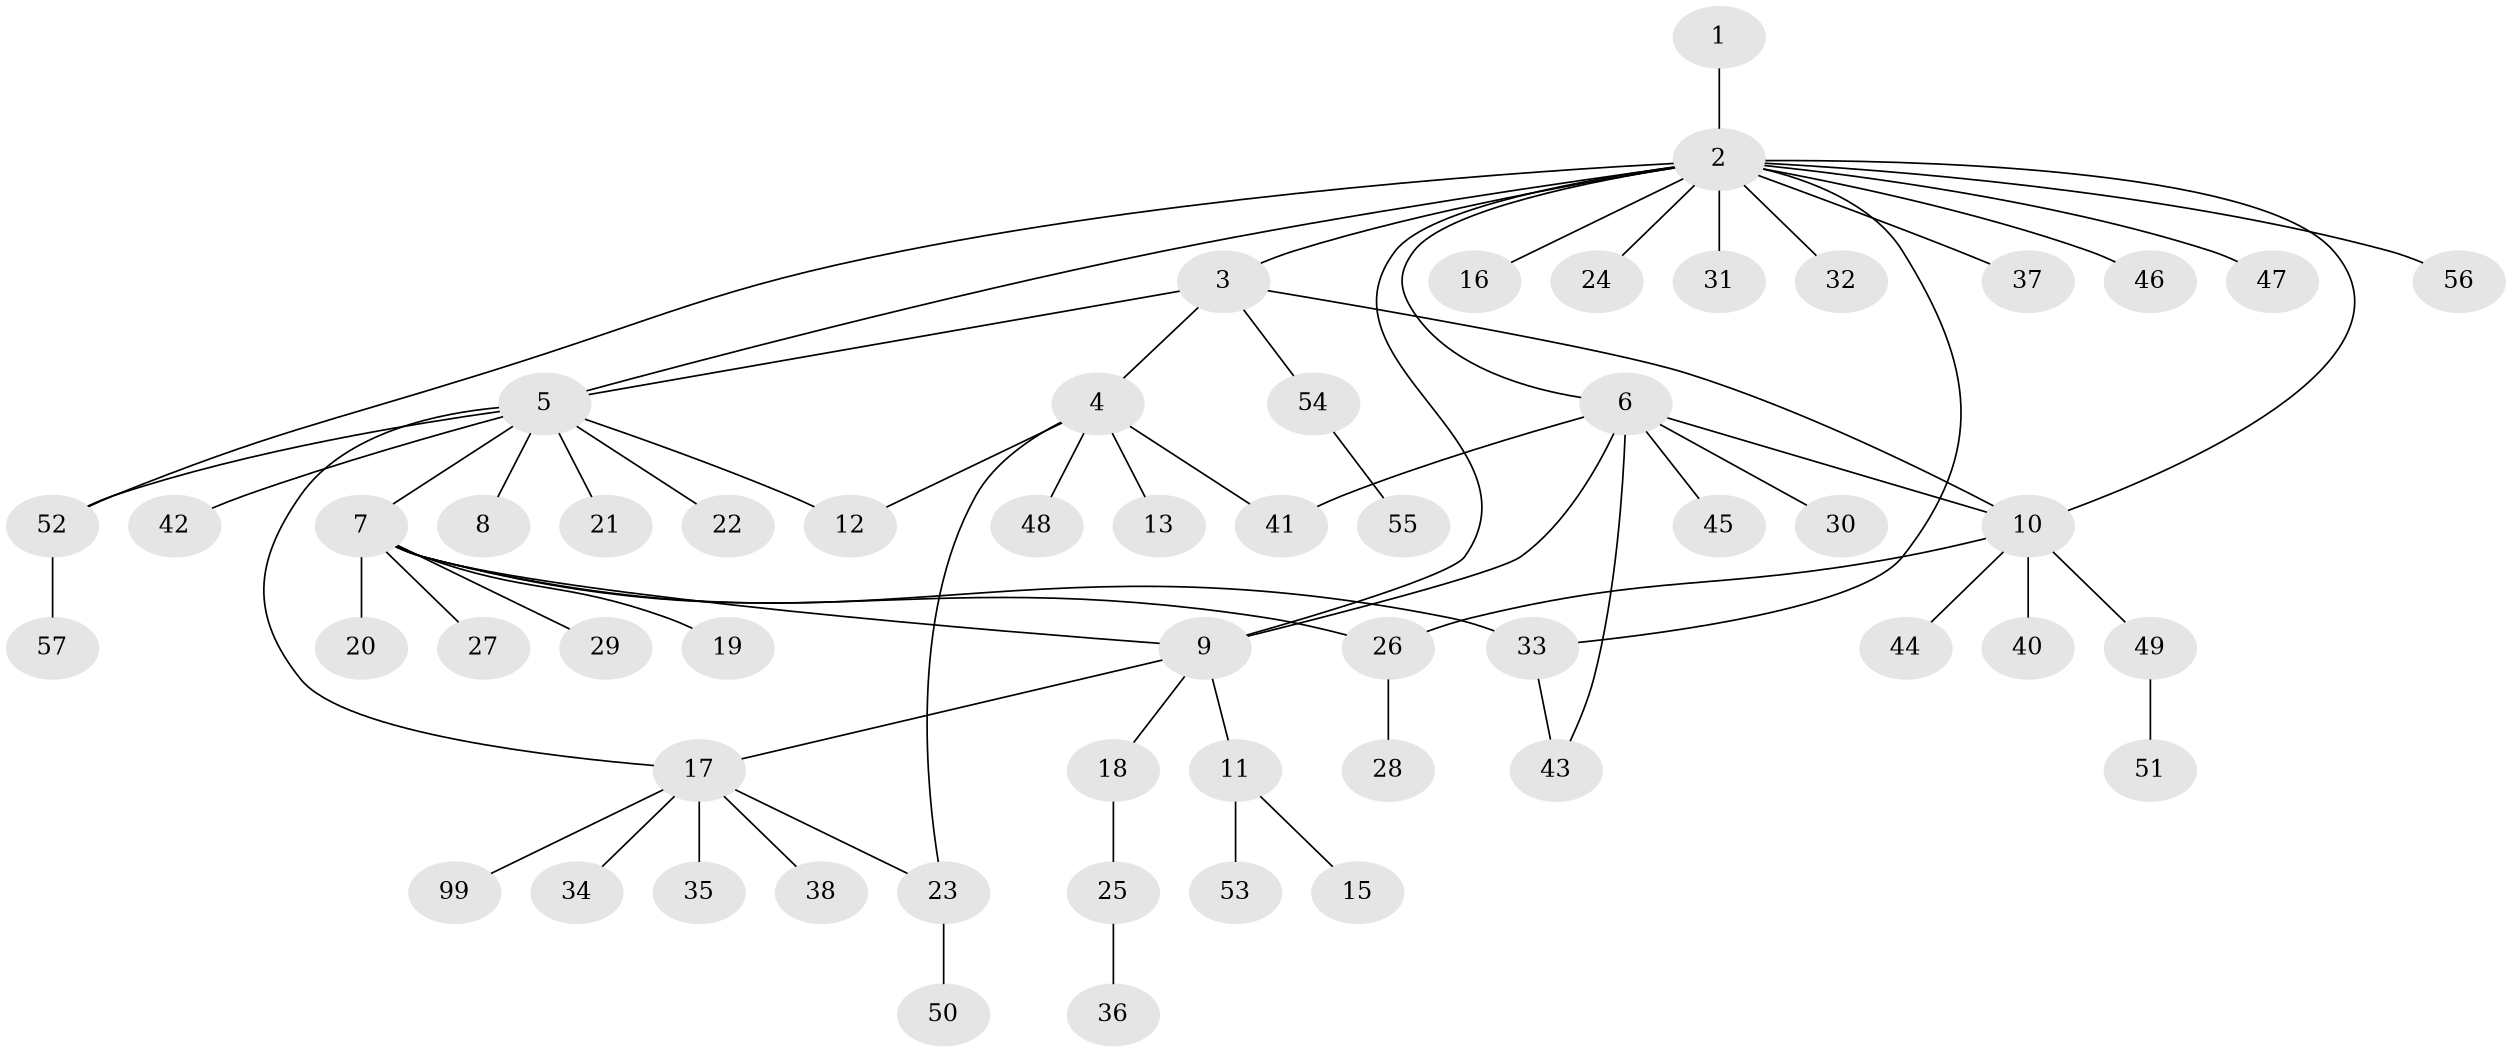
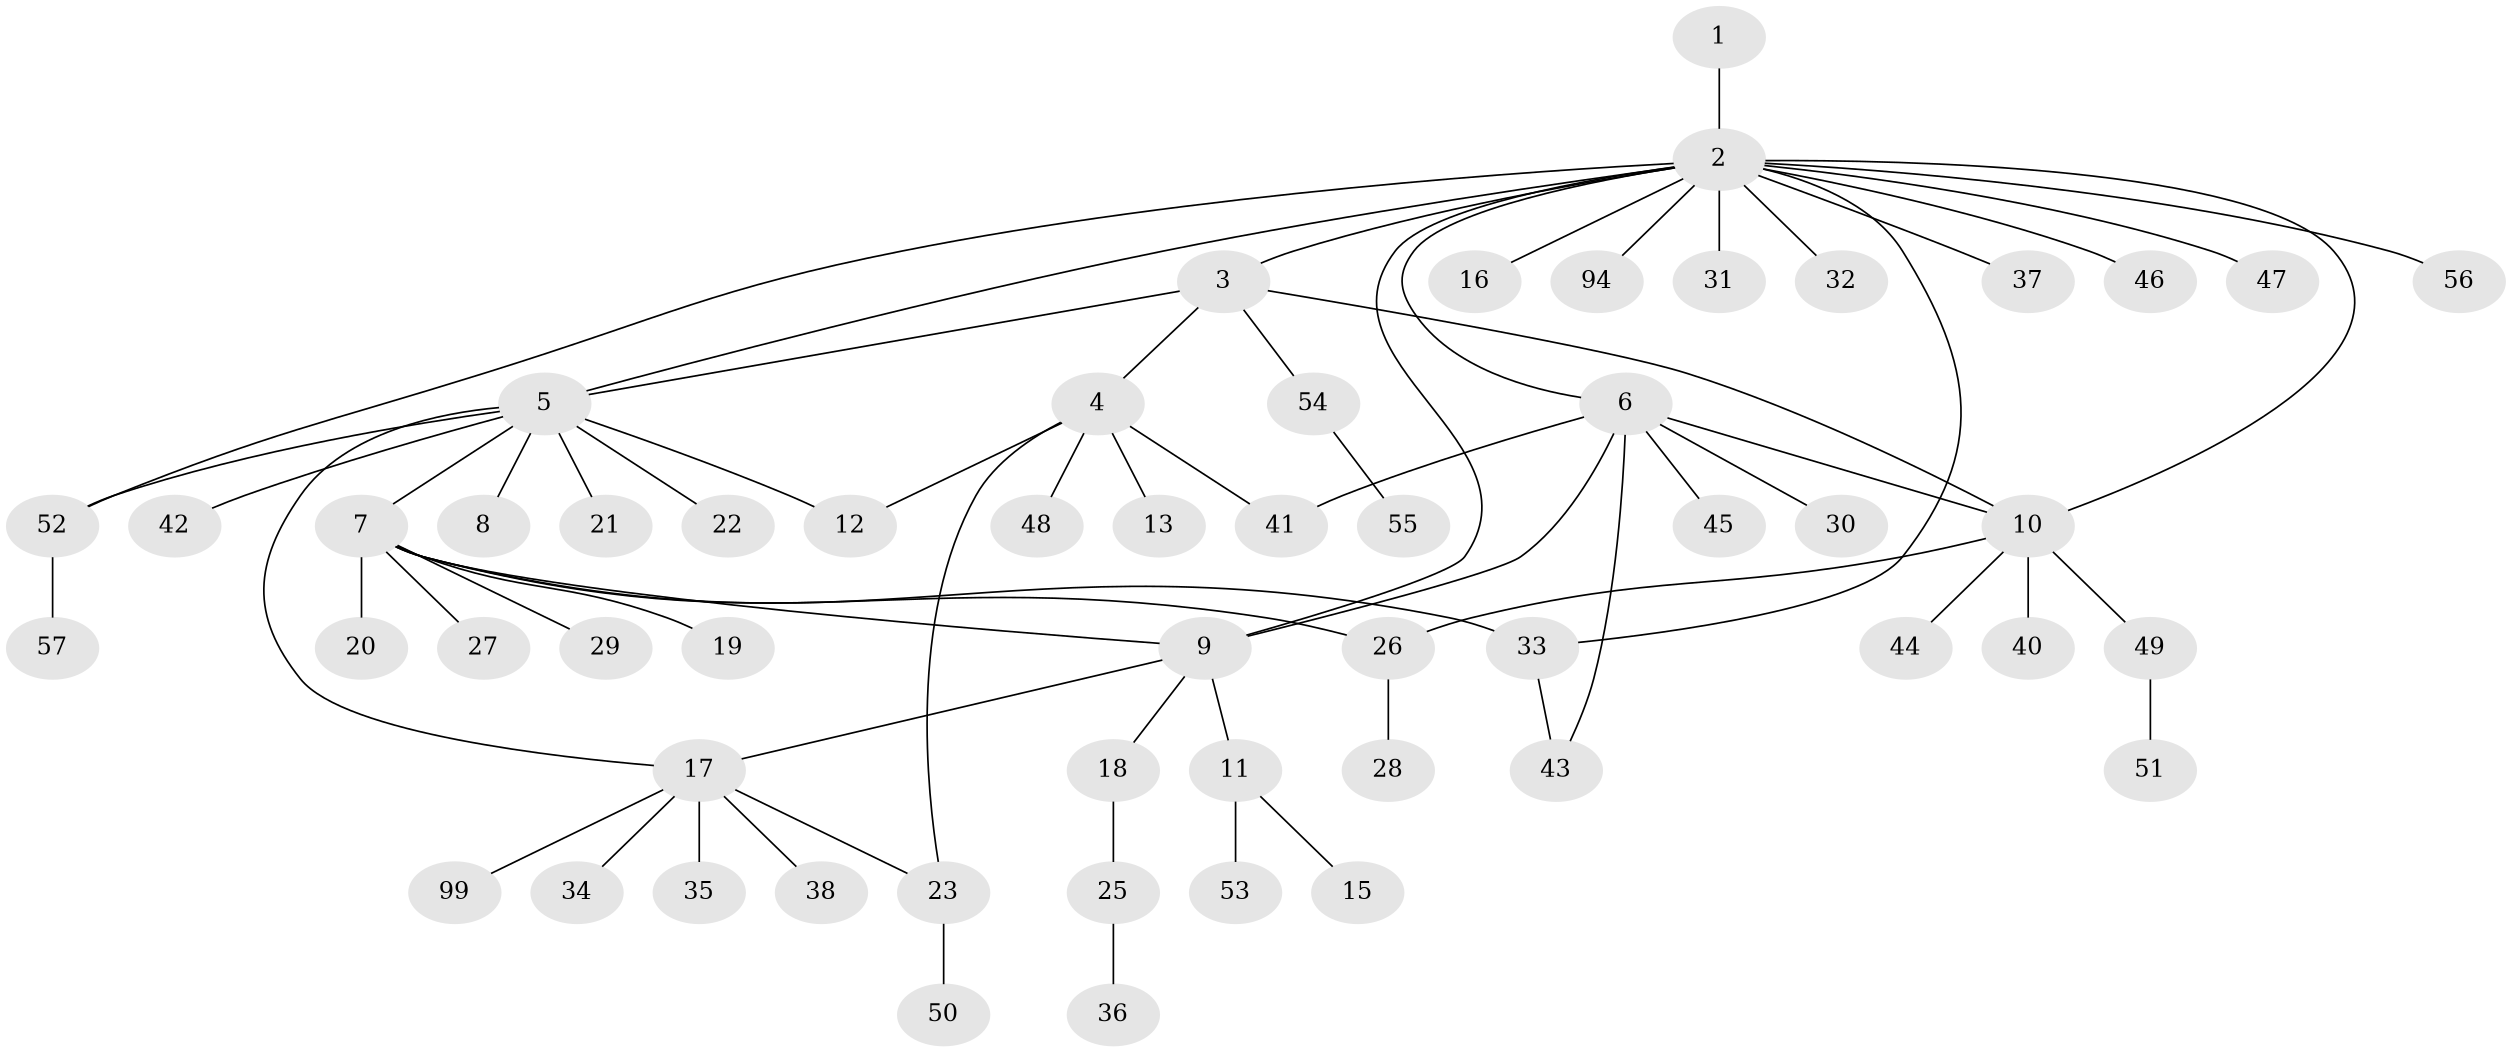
(1597, 282) -> (1597, 282)
